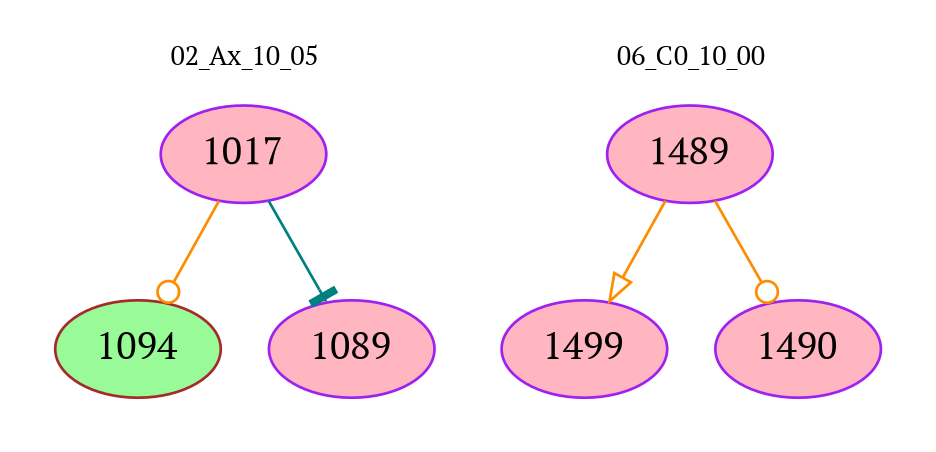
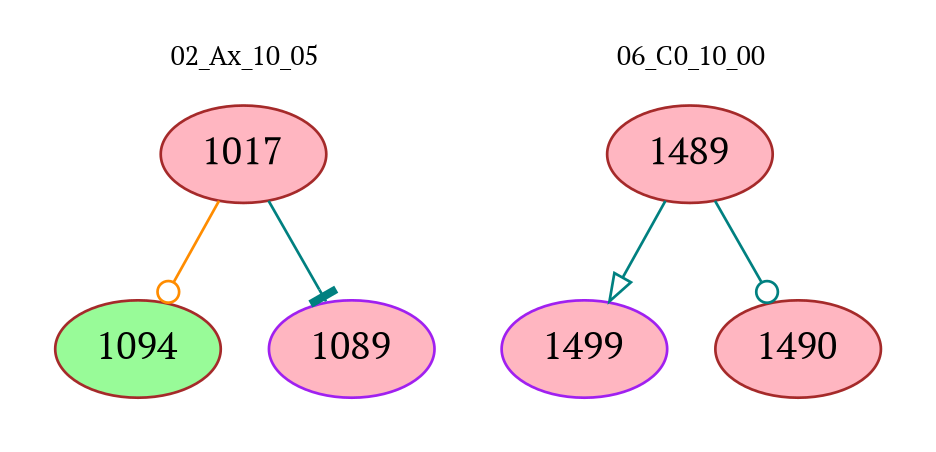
(244, 154) -> (244, 154)
(690, 154) -> (690, 154)
(644, 239) -> (644, 239)
(738, 241) -> (738, 241)
(798, 349) -> (798, 349)
